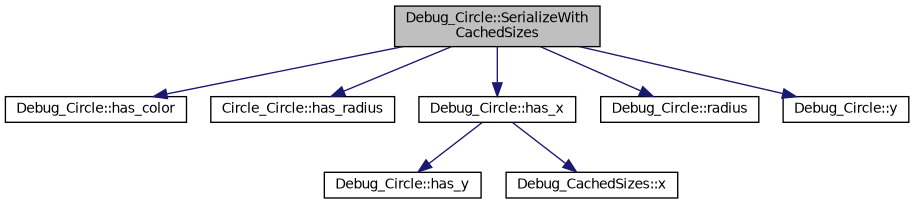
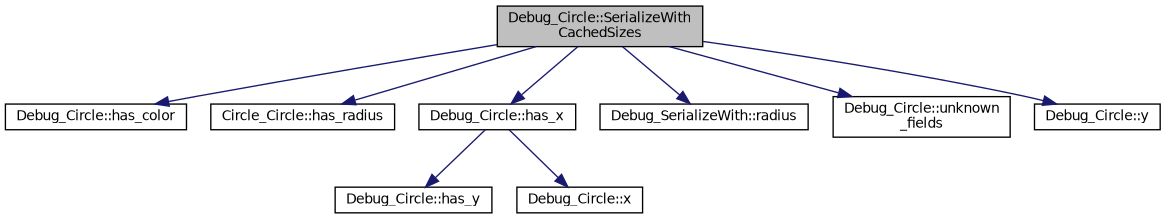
(680, 109) -> (704, 117)
none -> (922, 117)
(592, 185) -> (580, 200)
